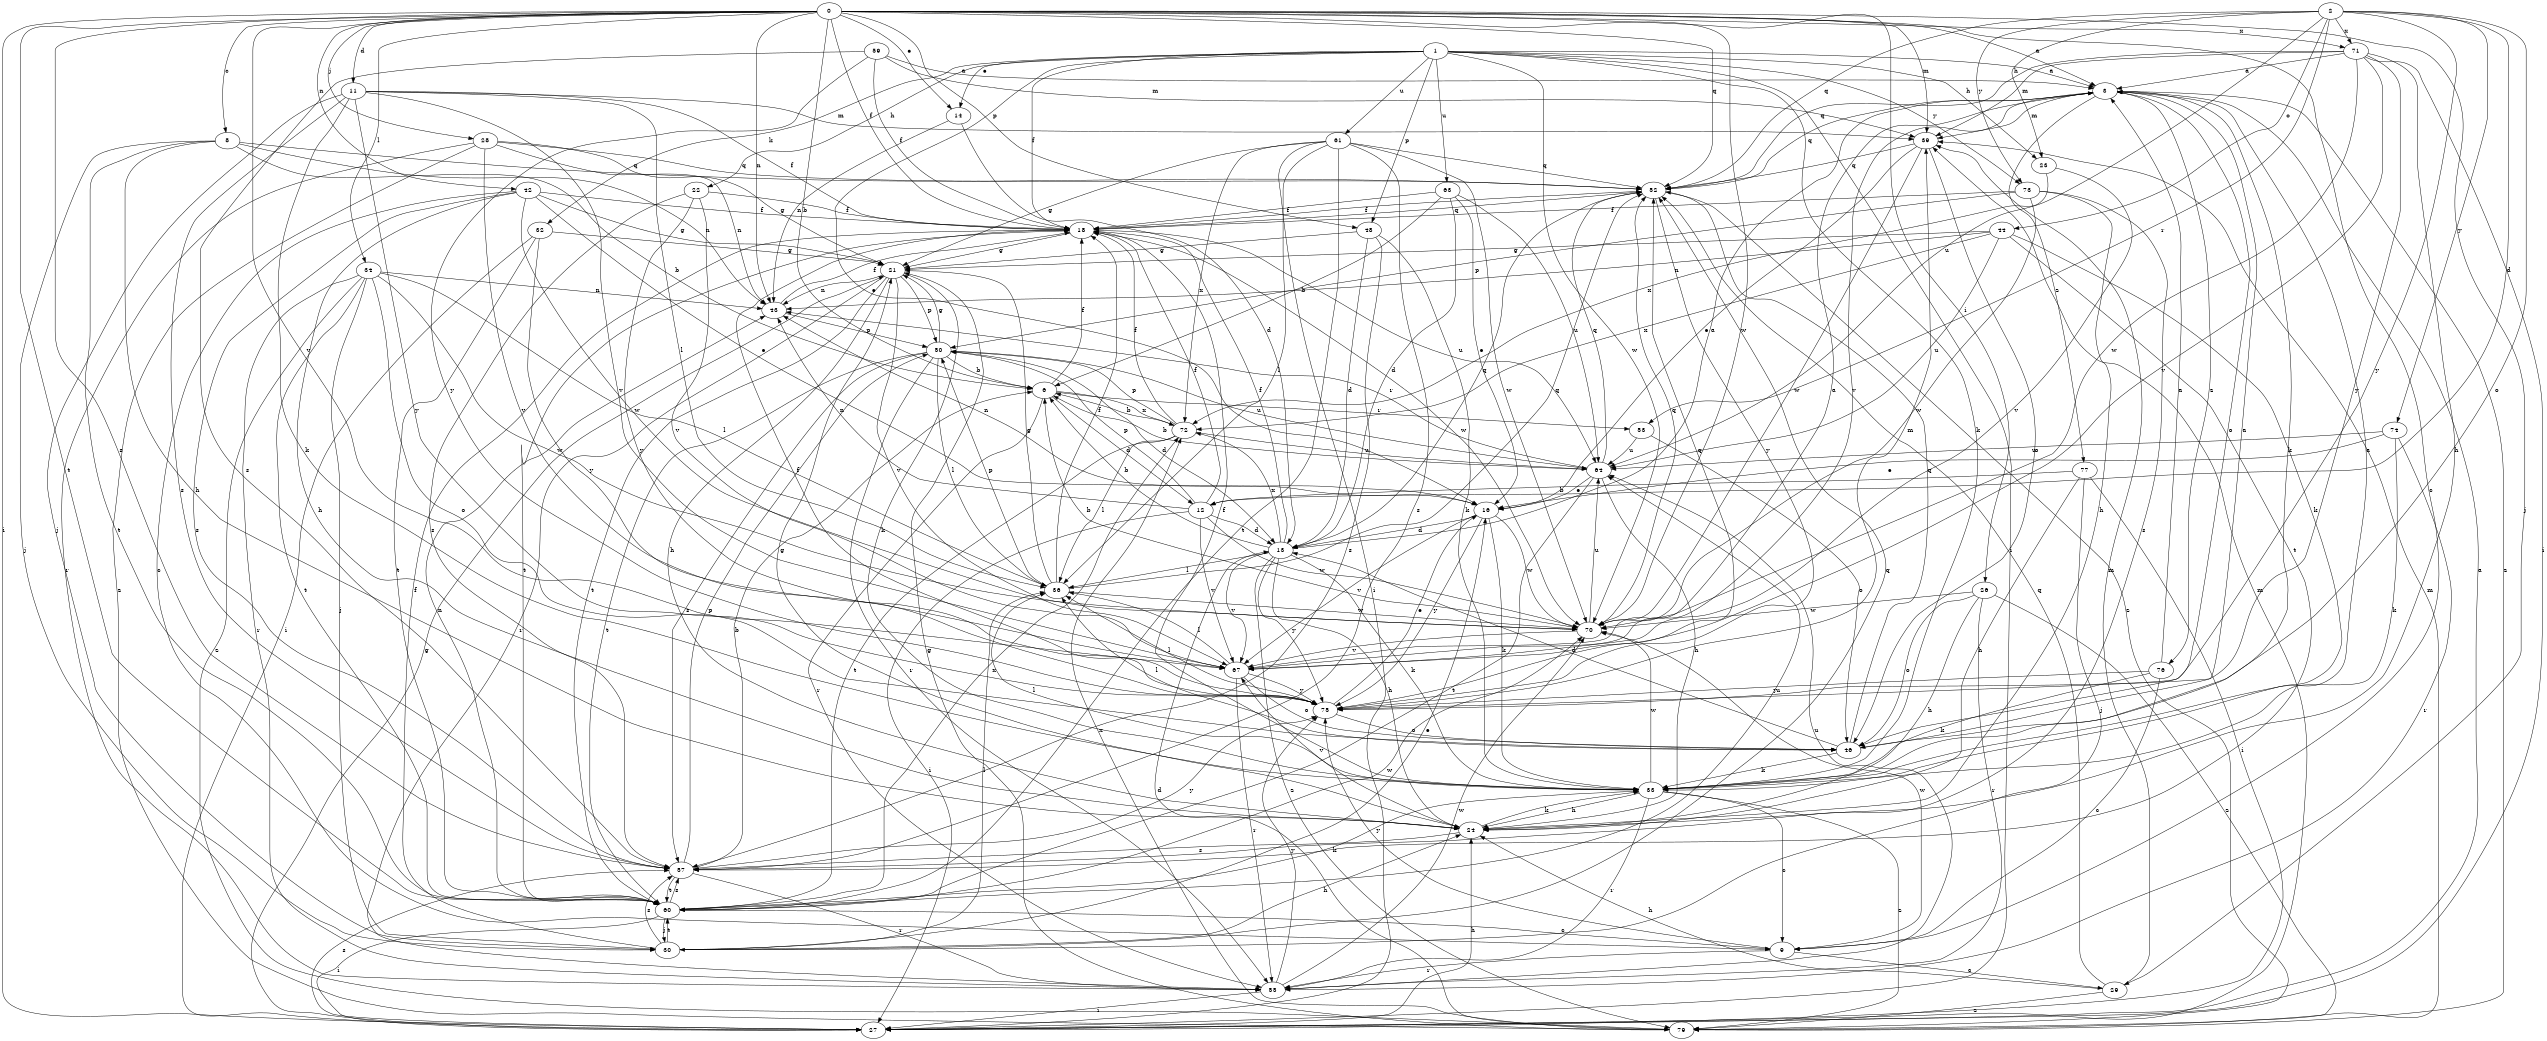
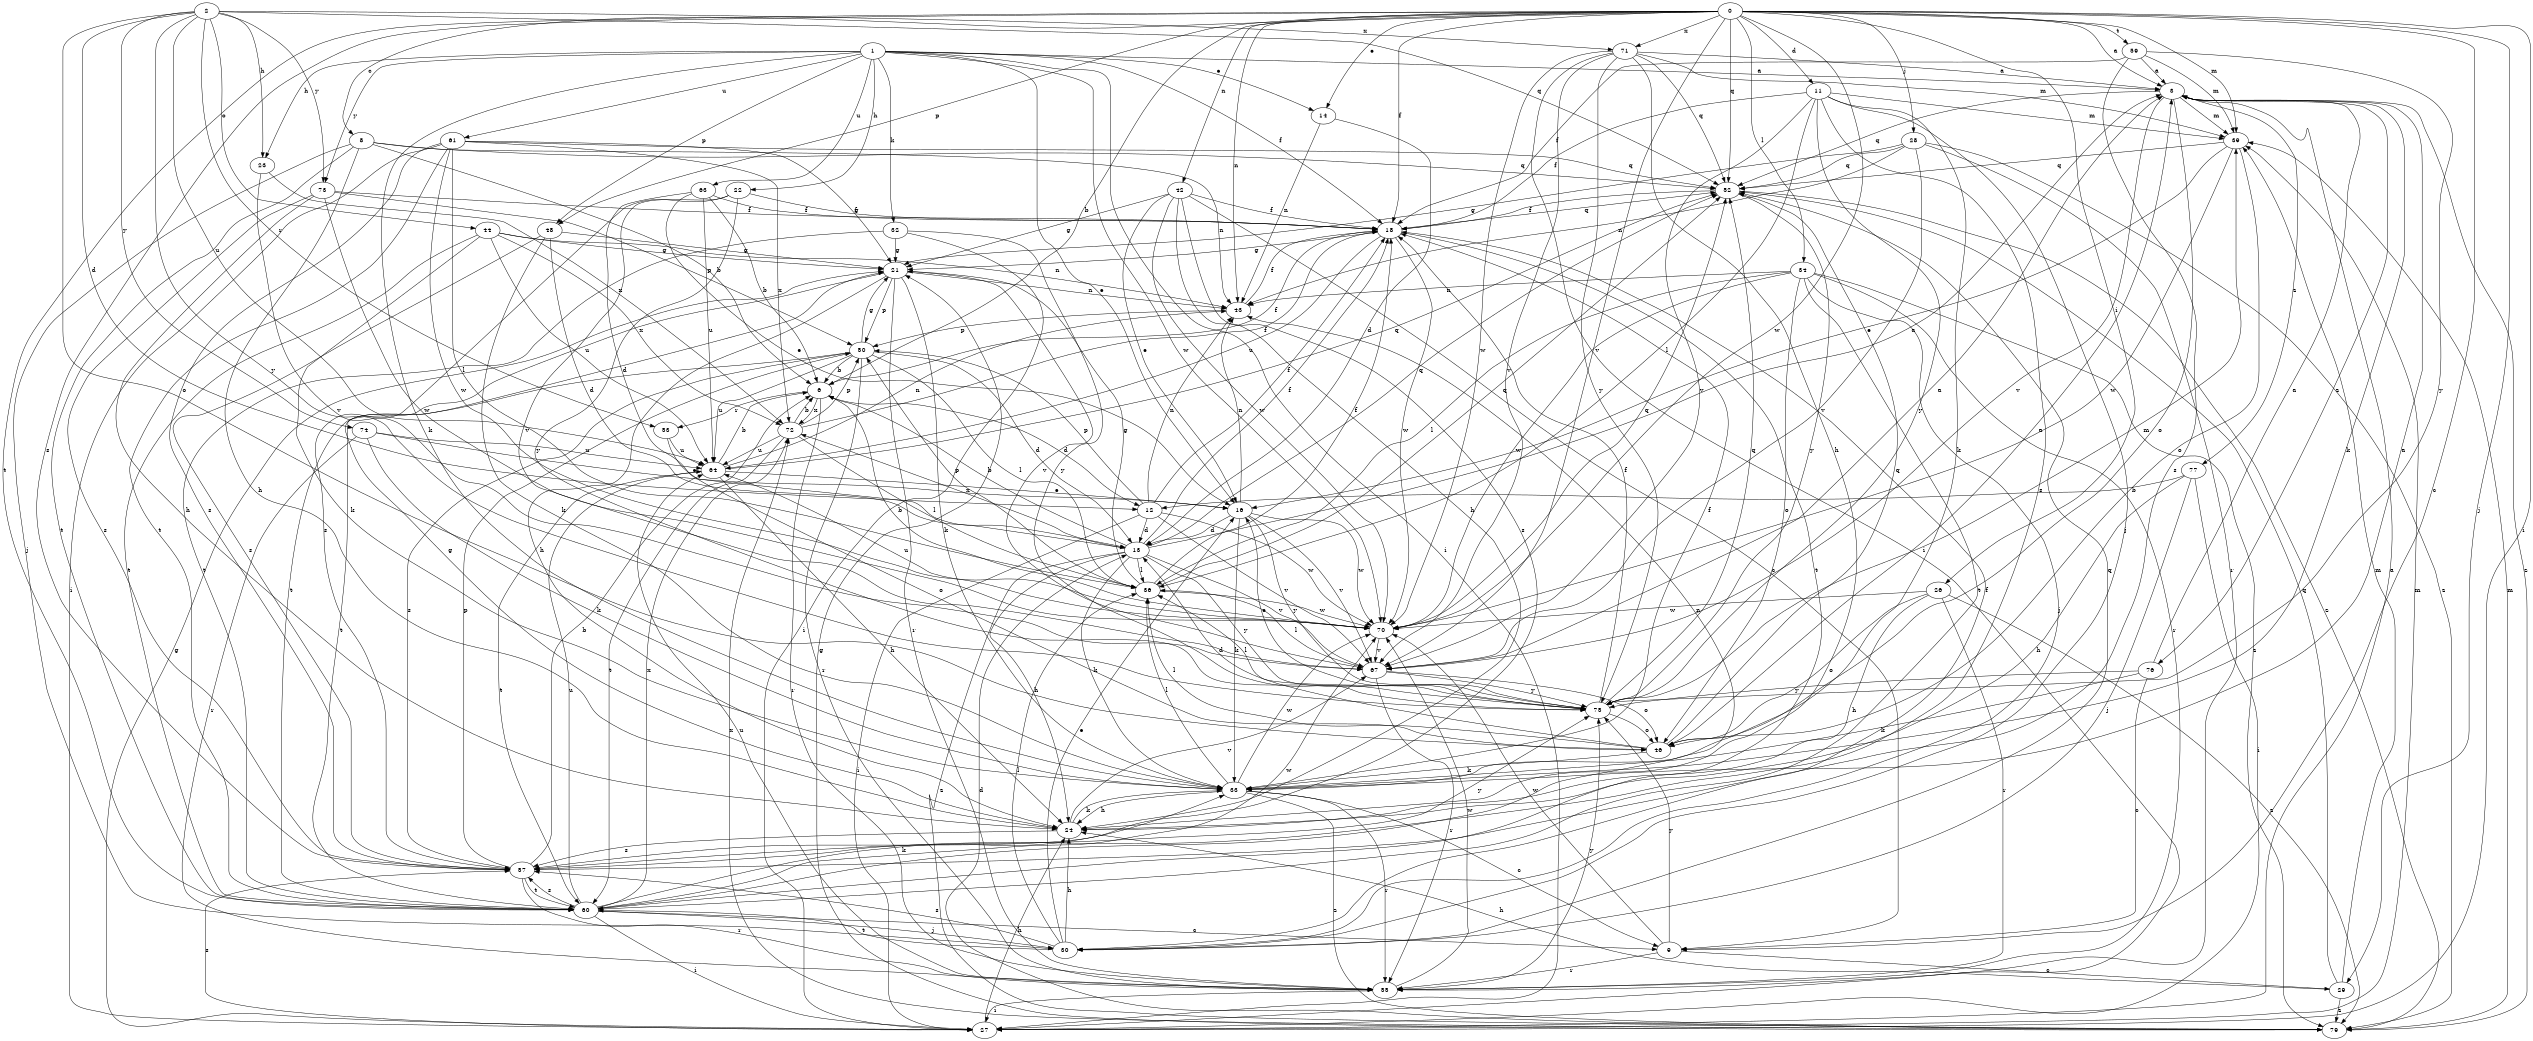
none -> (1936, 15)
(1391, 390) -> (918, 390)
(1804, 840) -> (144, 650)
